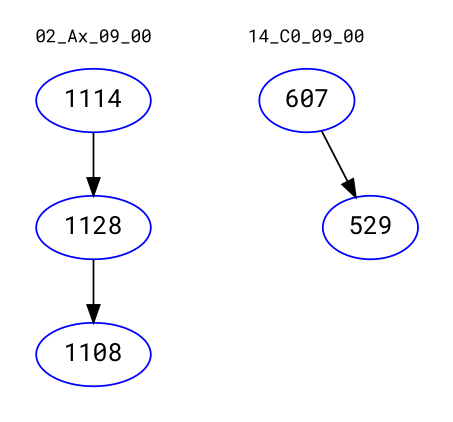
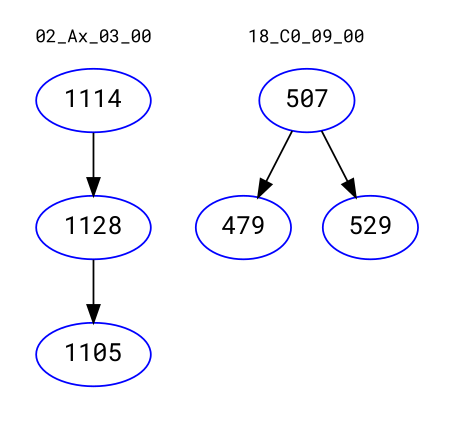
(94, 38) -> (94, 38)
(307, 38) -> (307, 38)
(307, 101) -> (307, 101)
none -> (243, 228)
(93, 355) -> (93, 355)
